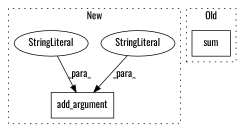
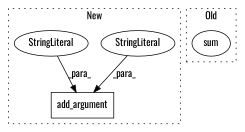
(211, 43) -> (211, 43)
